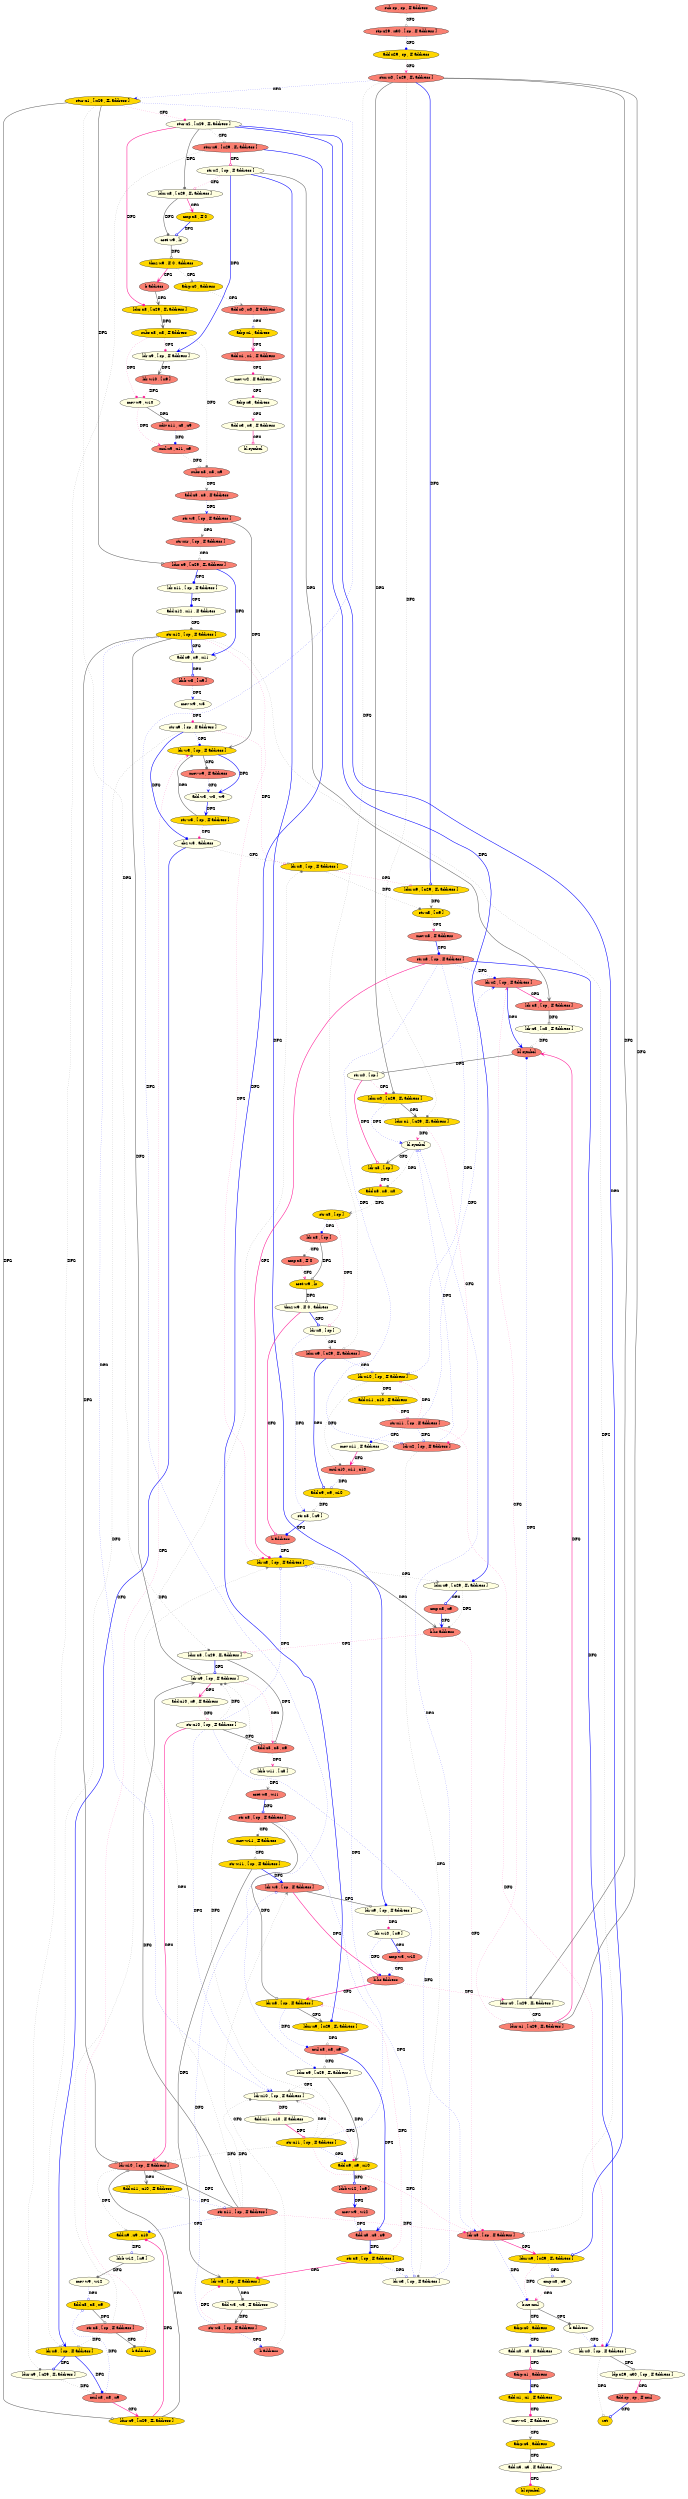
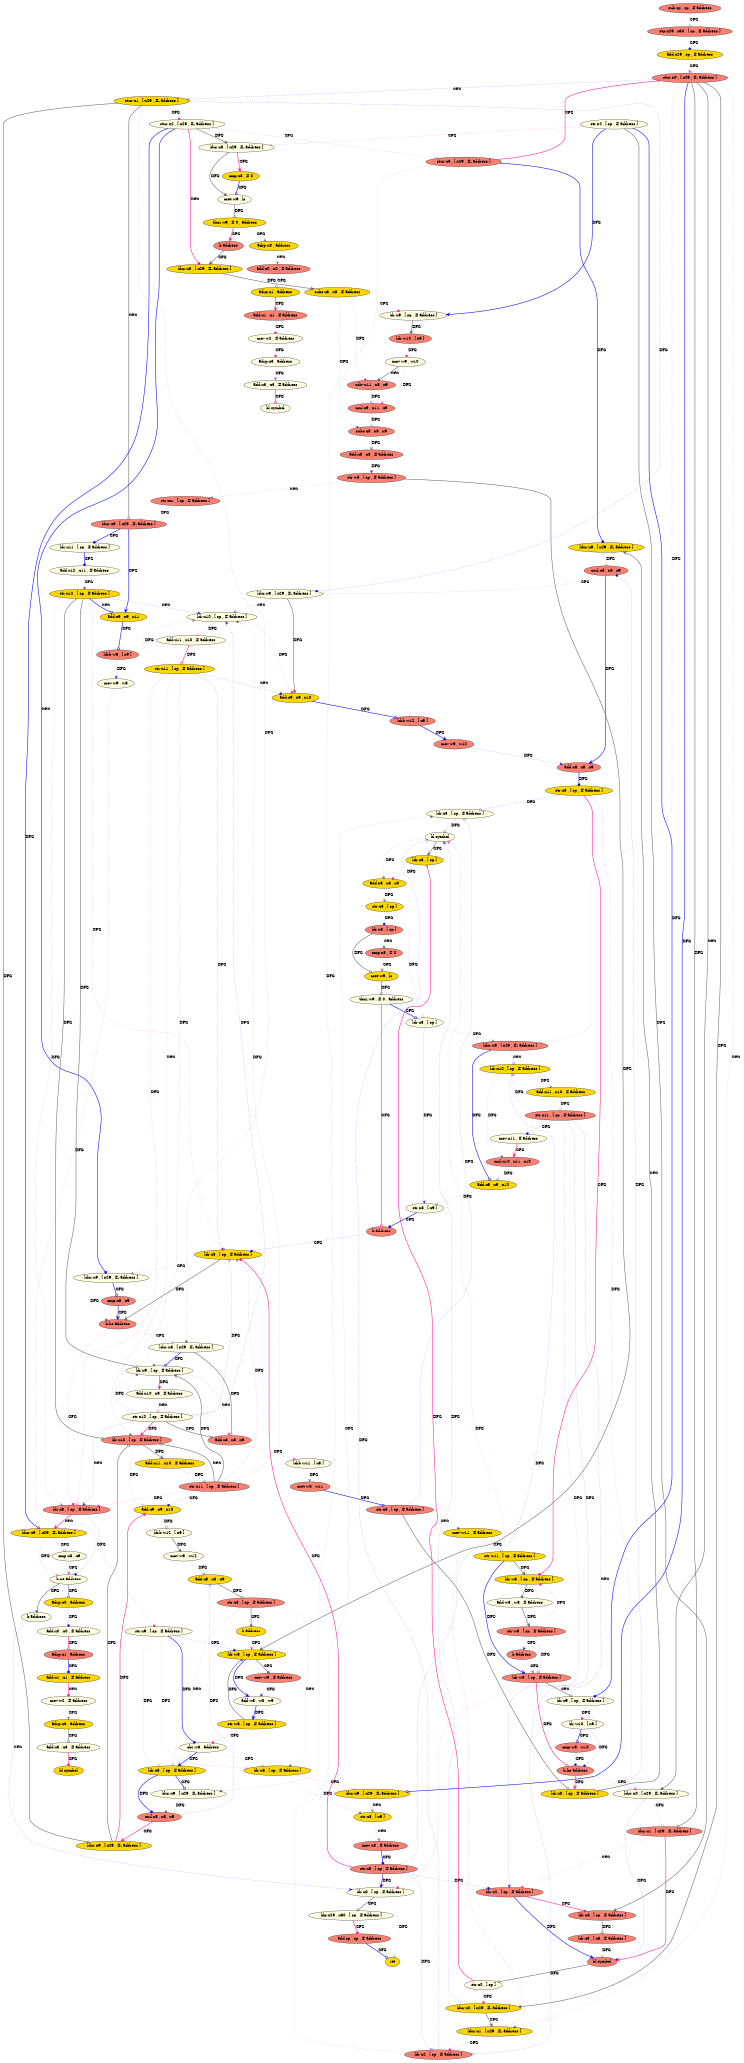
(256, 89) -> (422, 89)
(230, 158) -> (565, 108)
(127, 362) -> (356, 337)
(164, 414) -> (395, 373)
(175, 436) -> (371, 396)
(193, 658) -> (123, 617)
(549, 1029) -> (602, 1939)
(530, 2305) -> (69, 1579)
(634, 2398) -> (359, 1939)
